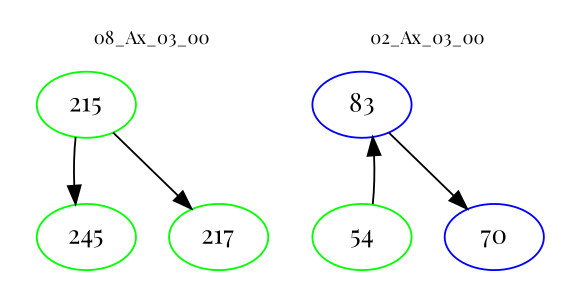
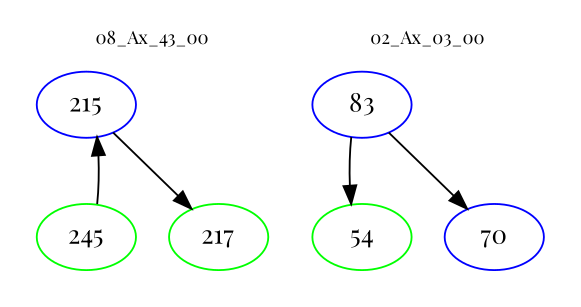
(153, 40) -> (153, 40)
(86, 105) -> (86, 105)
(74, 161) -> (99, 180)
(374, 180) -> (350, 161)
